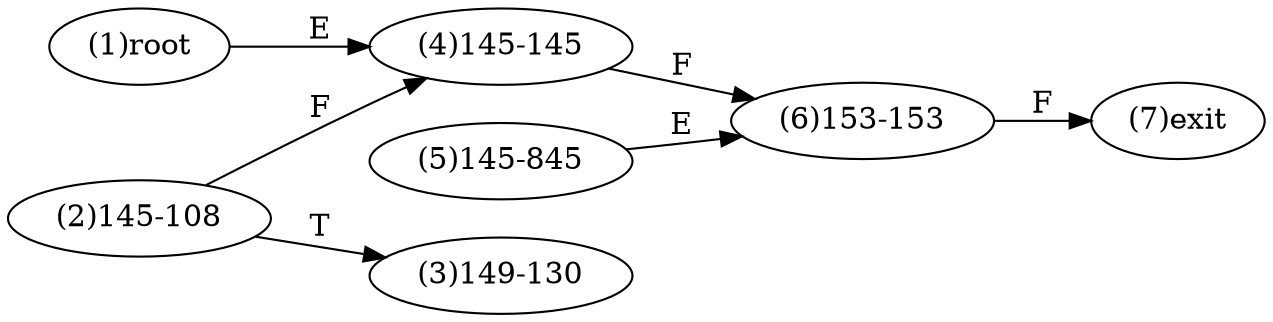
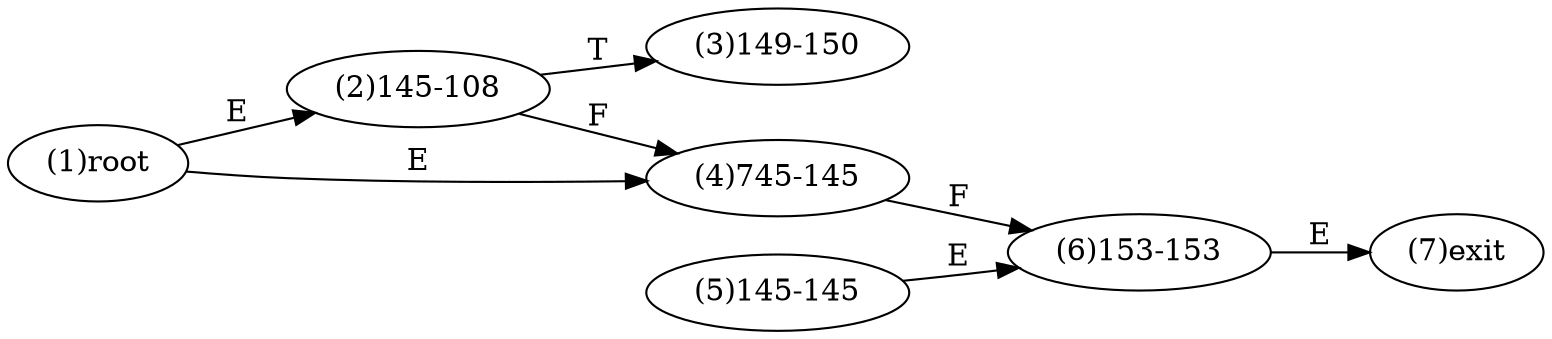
(501, 47) -> (778, 178)
(1042, 105) -> (1320, 236)
none -> (236, 131)
(501, 161) -> (778, 293)
(501, 276) -> (778, 47)
